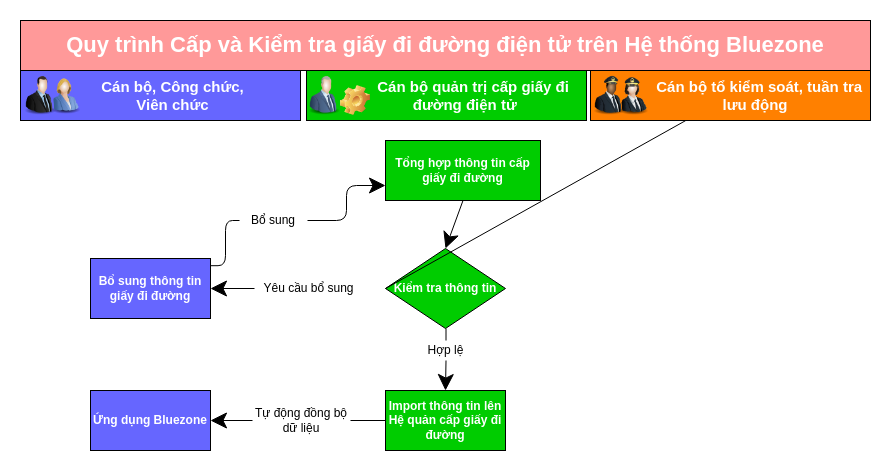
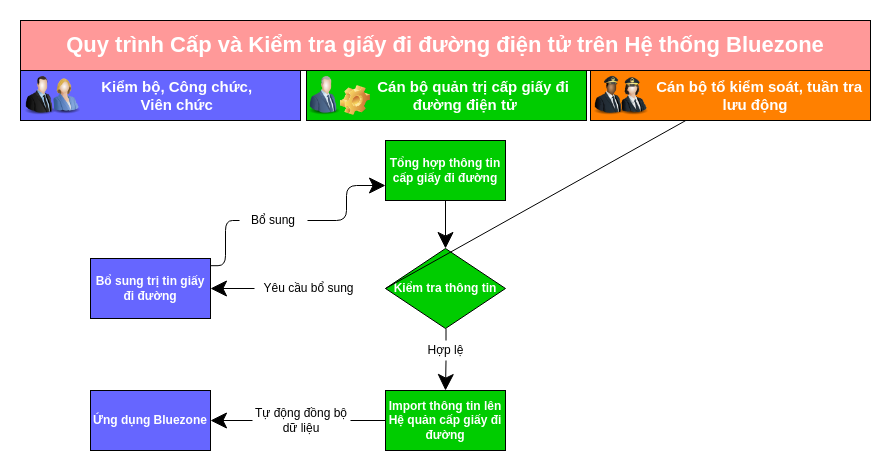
(161, 96) -> (161, 96)
(463, 171) -> (446, 171)
(151, 289) -> (151, 289)
